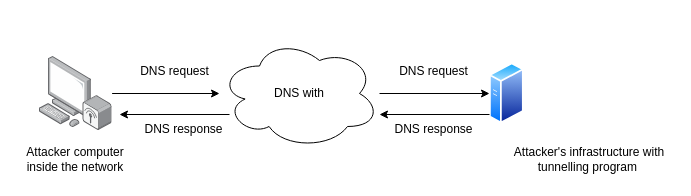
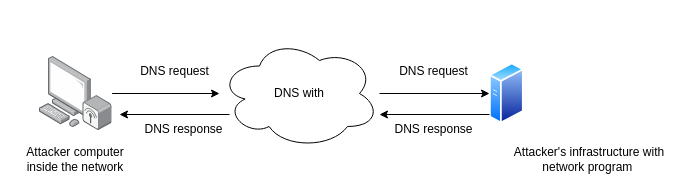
(590, 160) -> (590, 160)
